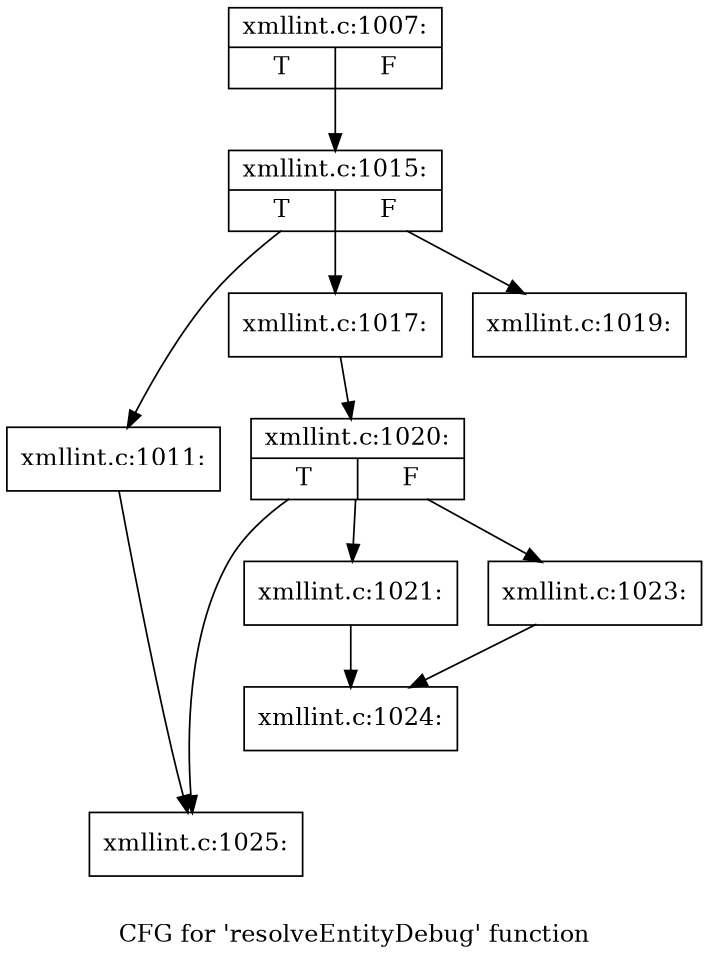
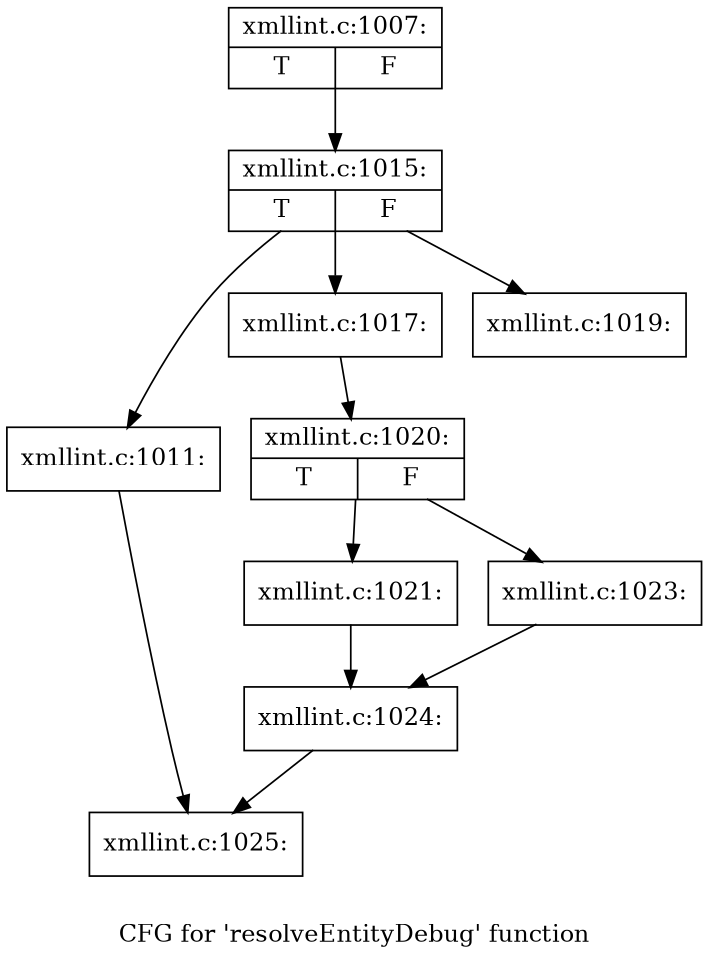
(202, 633) -> (280, 776)
